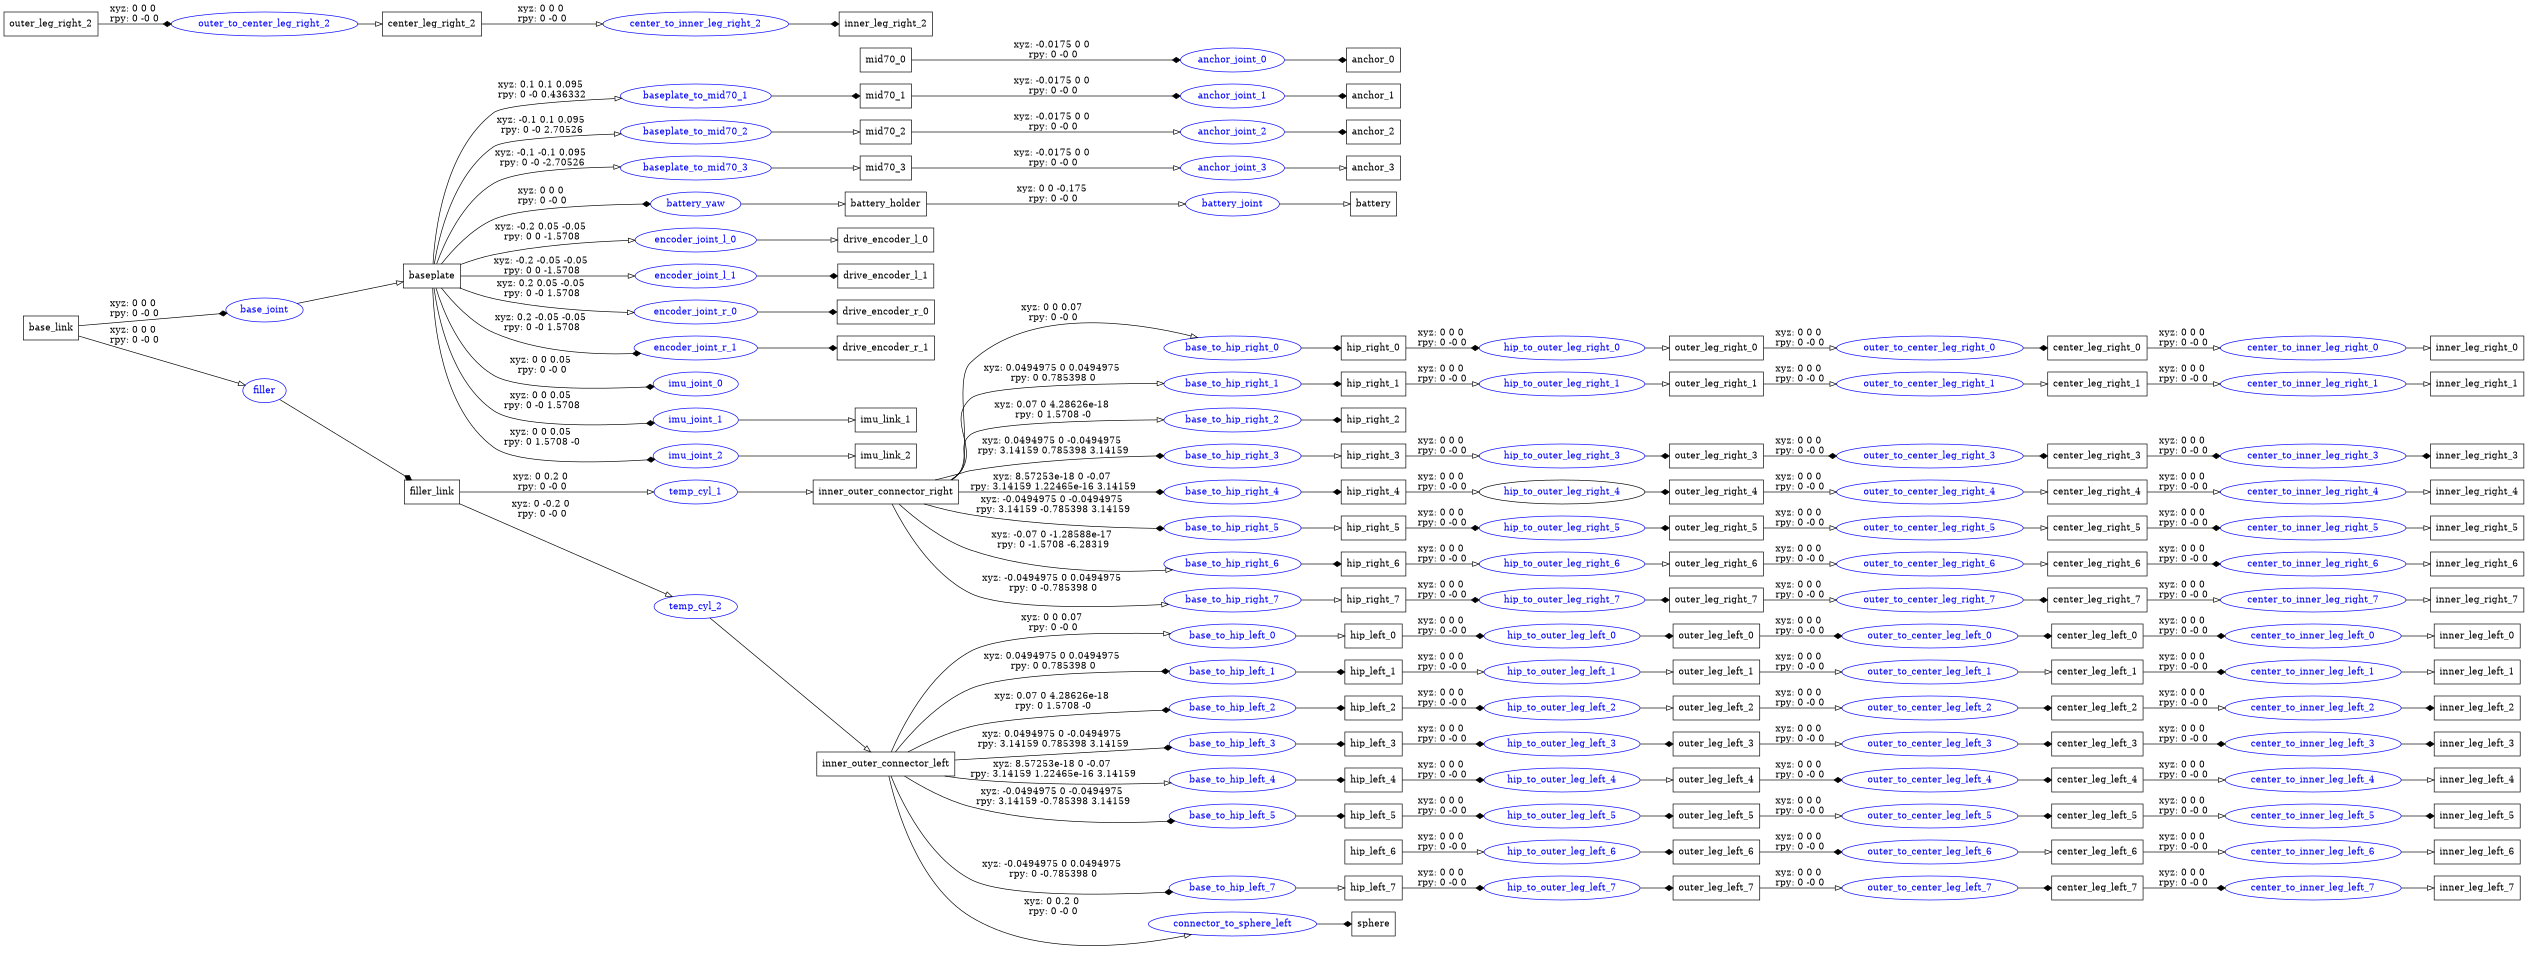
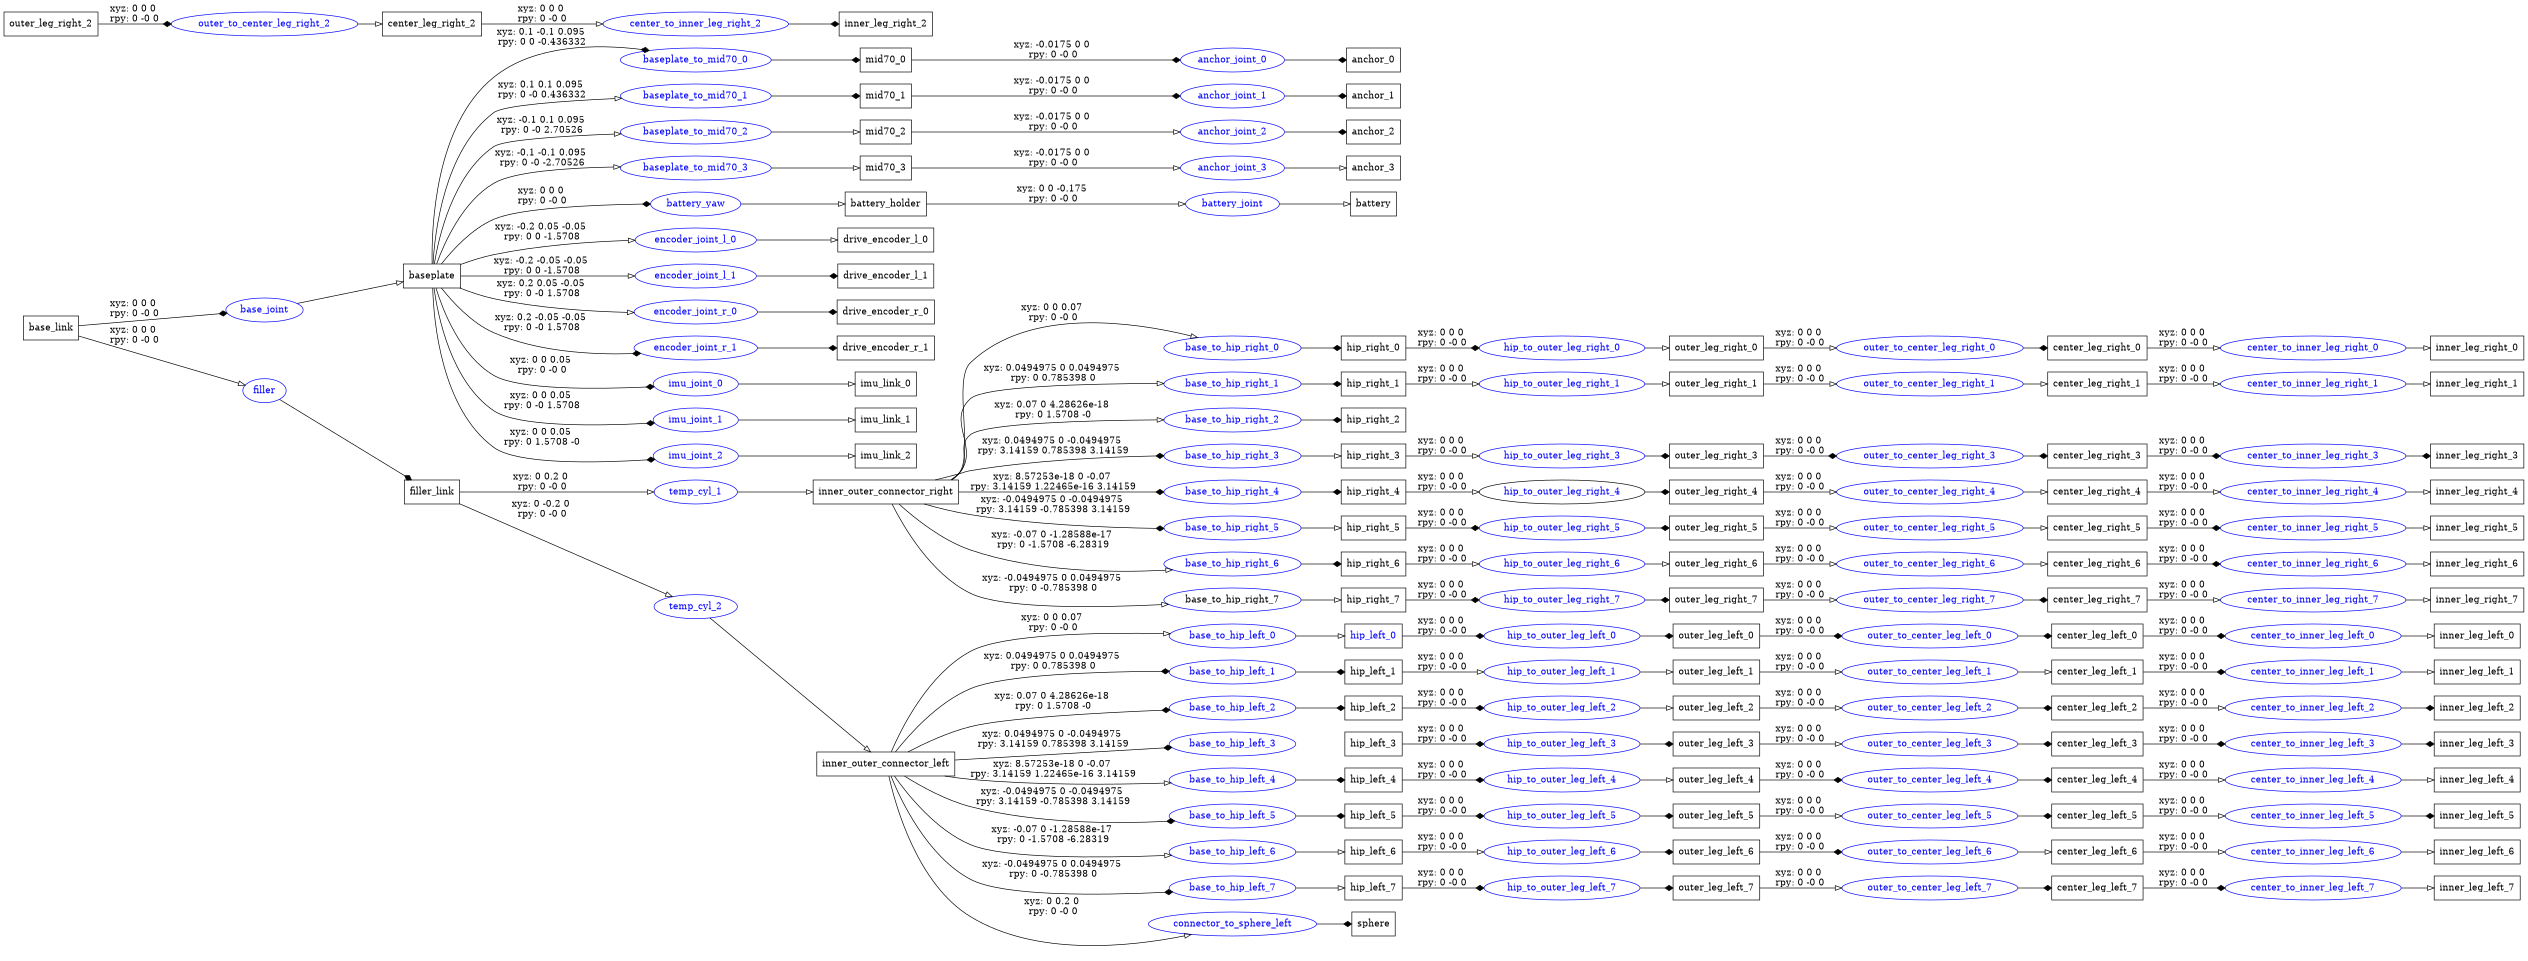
none -> (696, 60)
none -> (886, 384)
(1232, 600) -> (1232, 600)
(1374, 636) -> (1374, 636)
(1316, 744) -> none
none -> (1232, 852)
